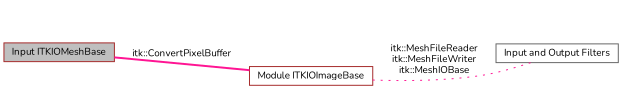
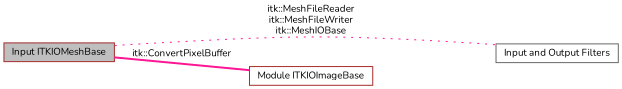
(453, 79) -> (305, 37)
